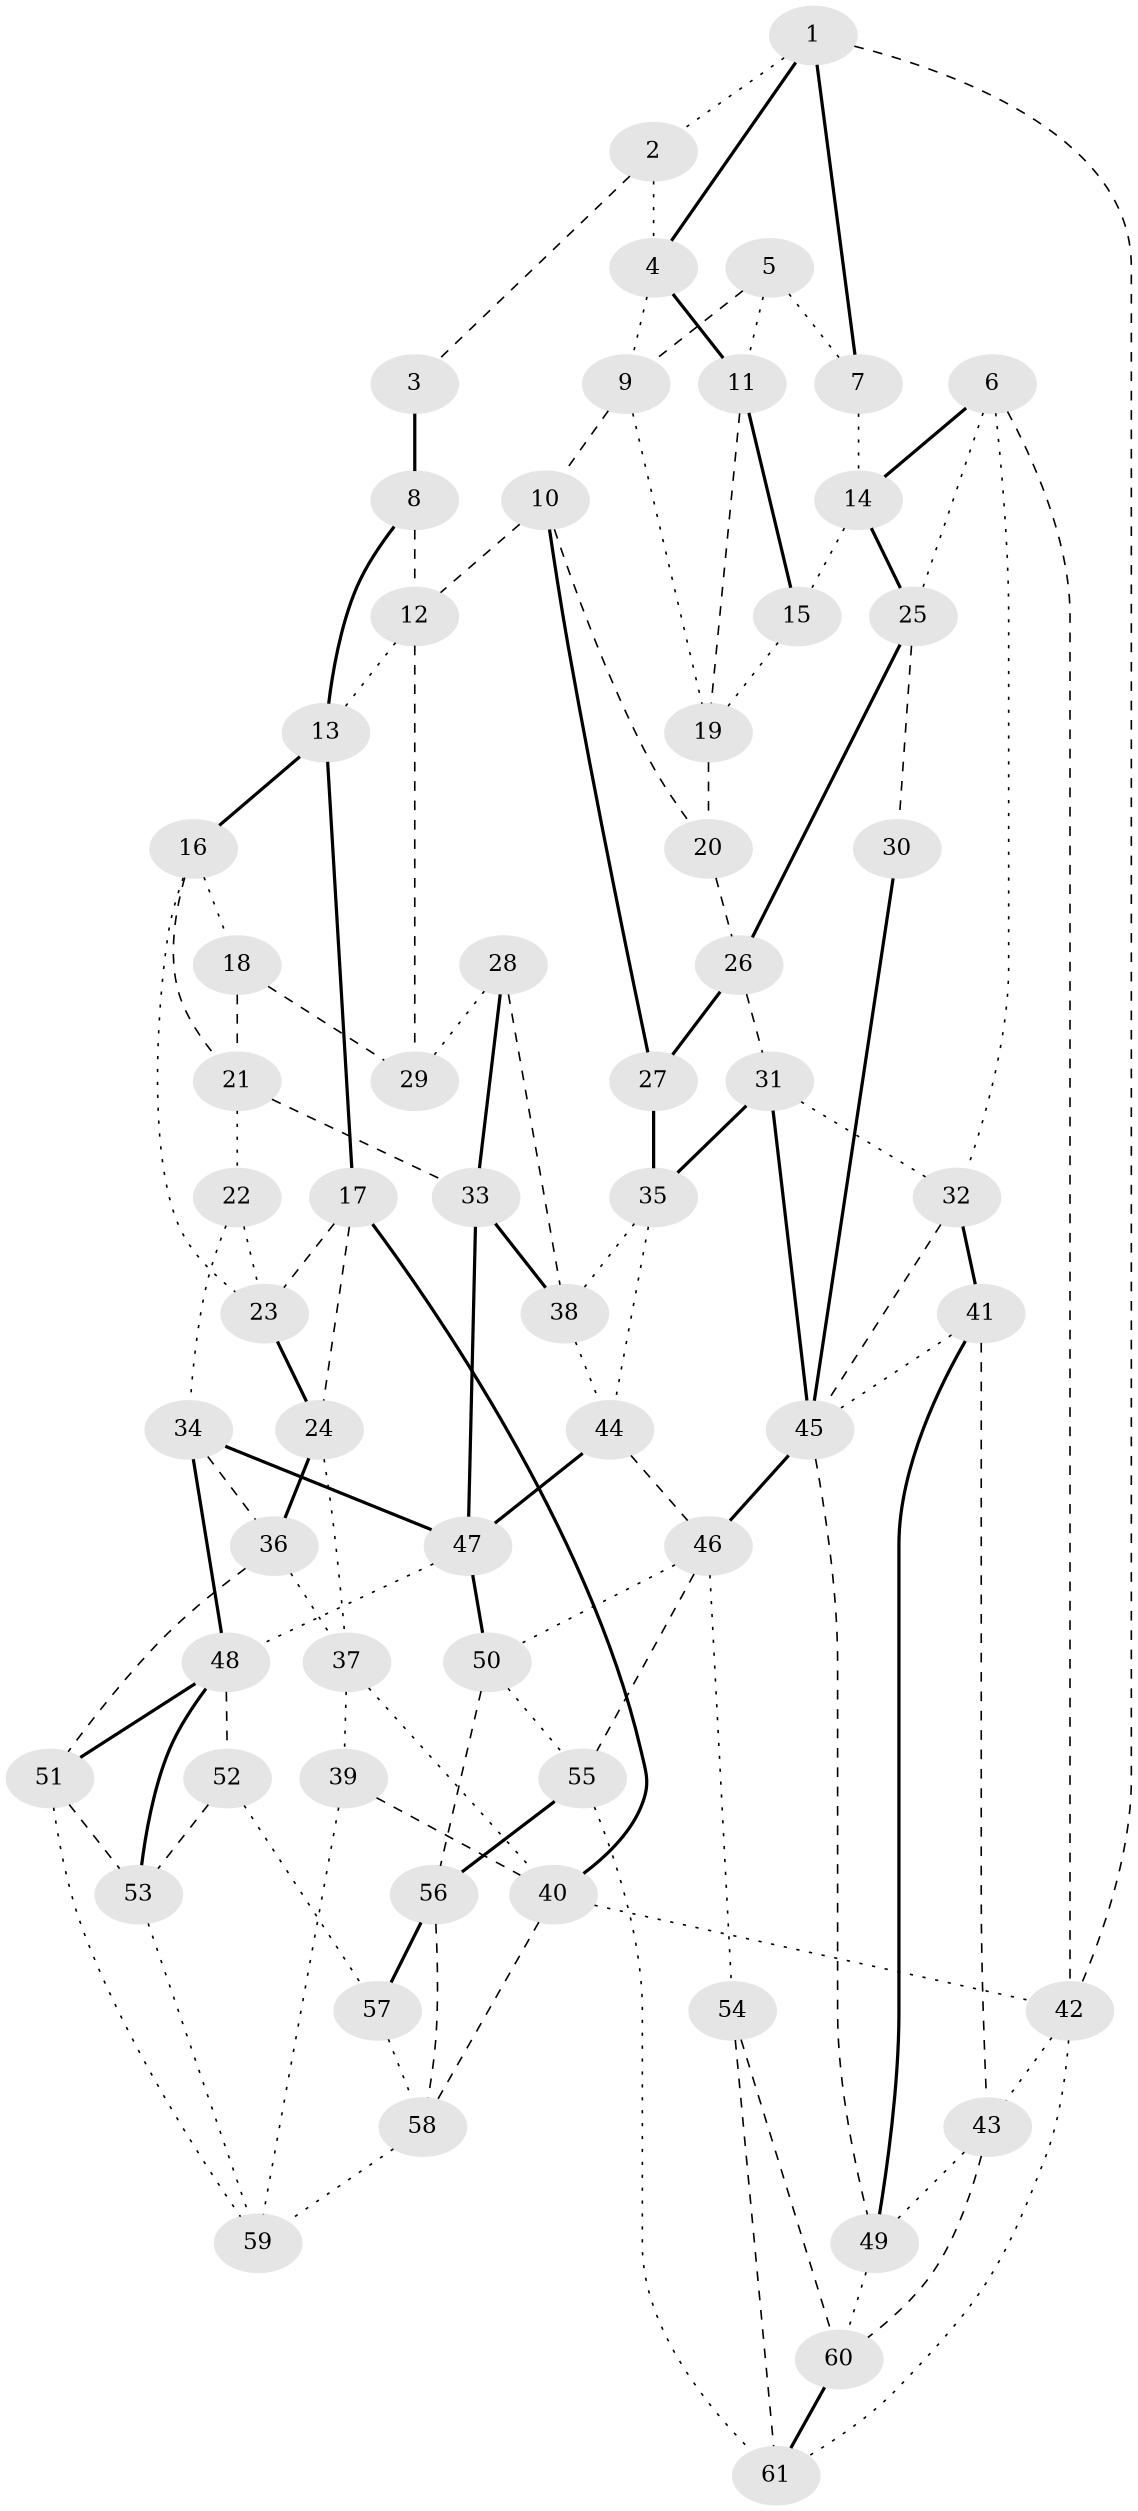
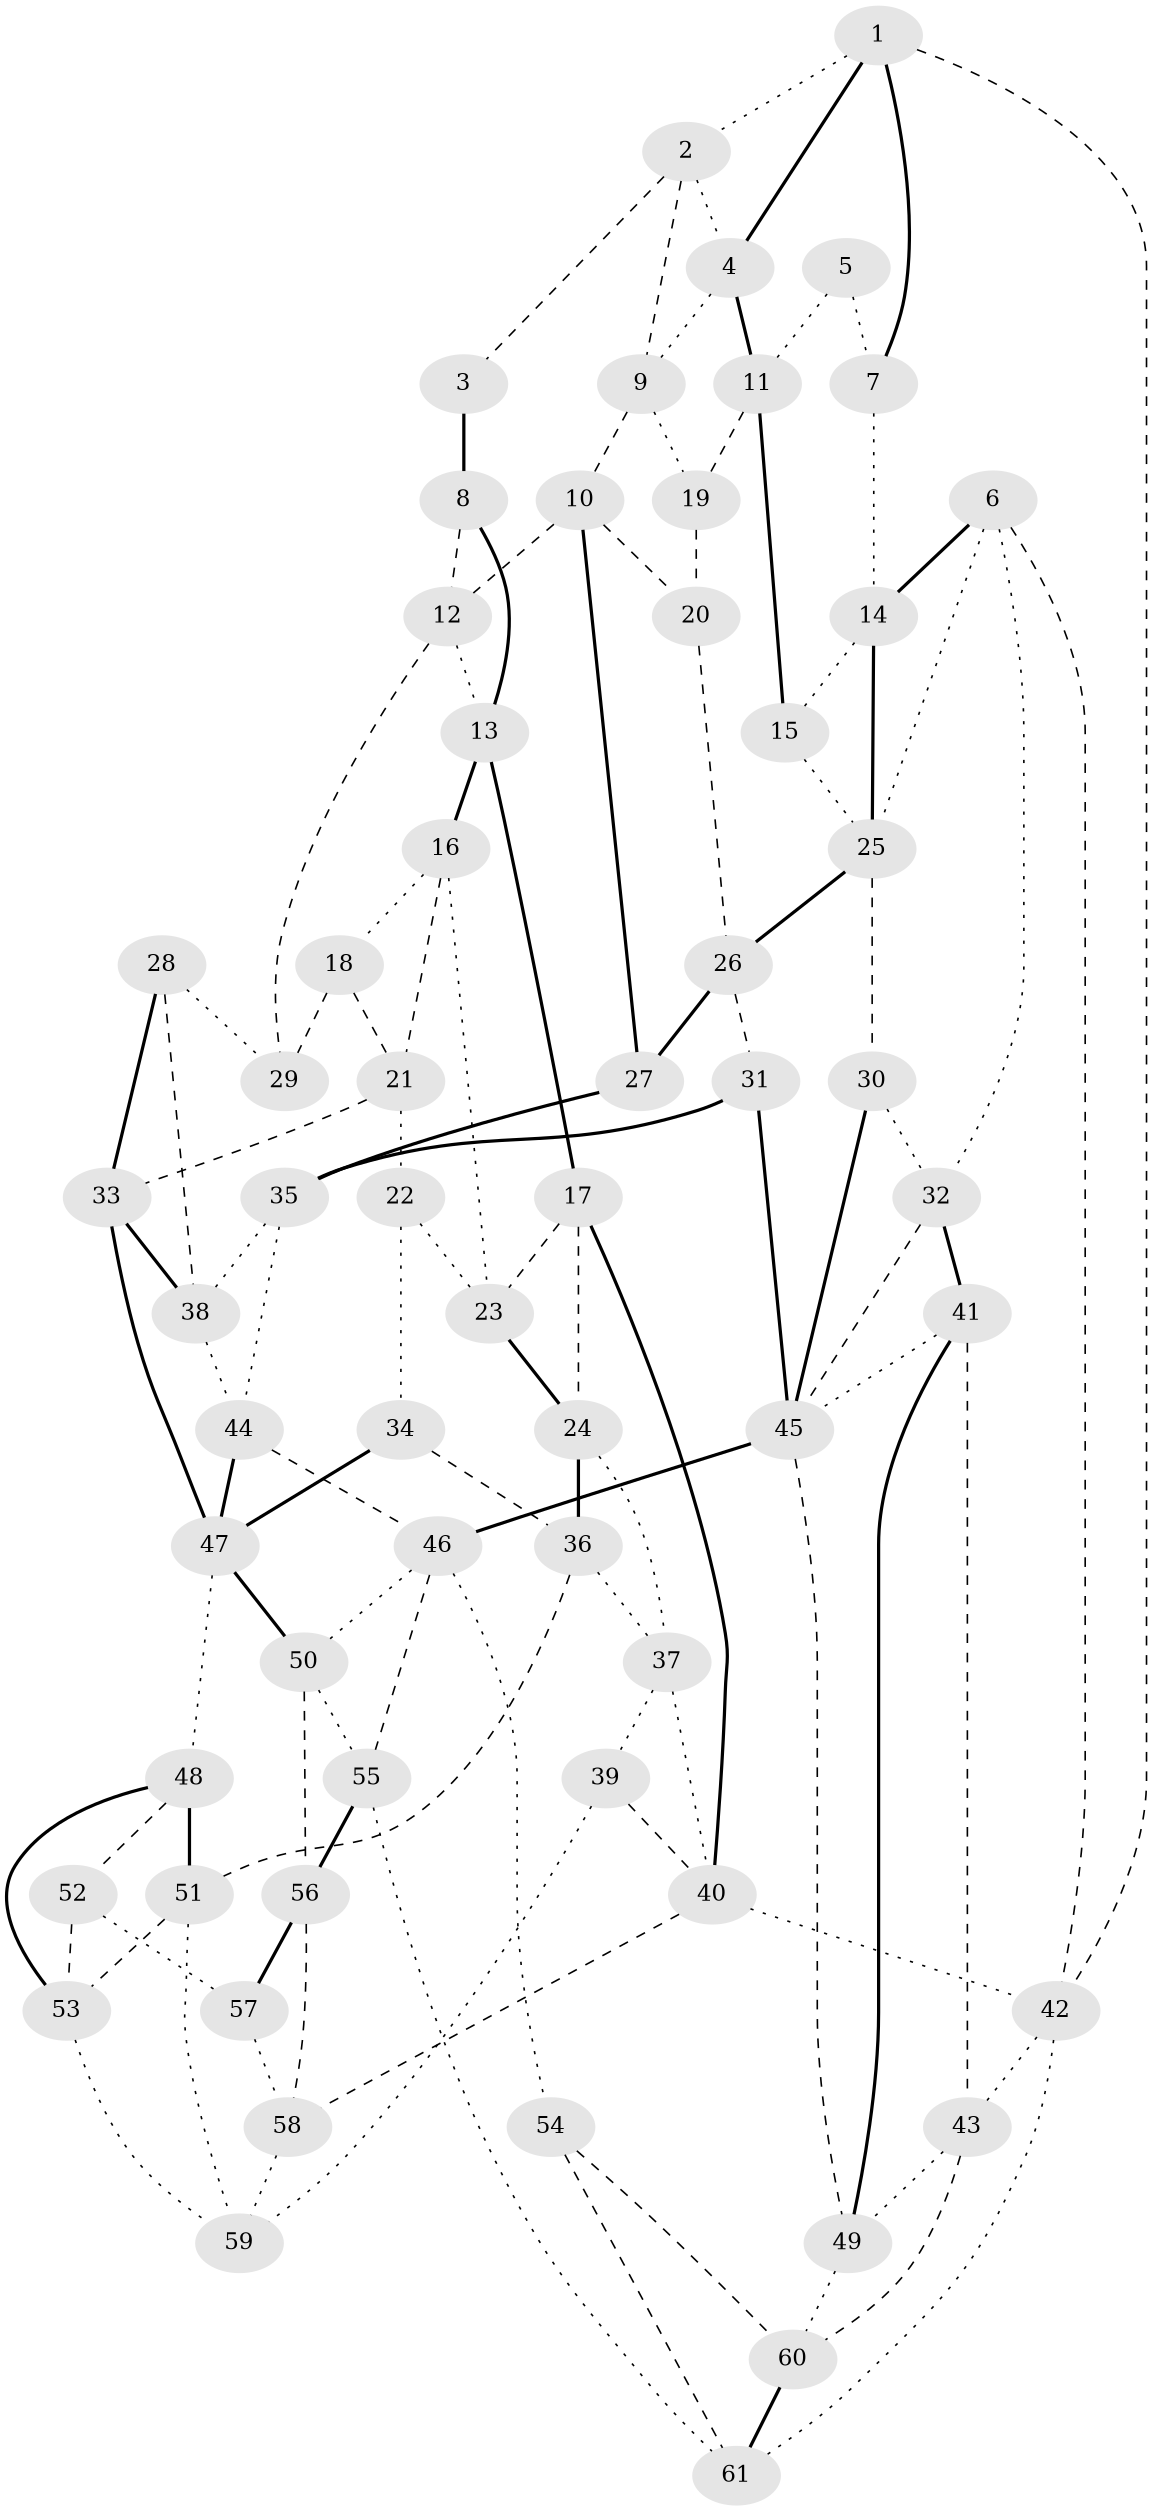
(707, 319) -> (664, 268)
(753, 675) -> (829, 791)
(866, 1141) -> (904, 1139)
(207, 1546) -> none
